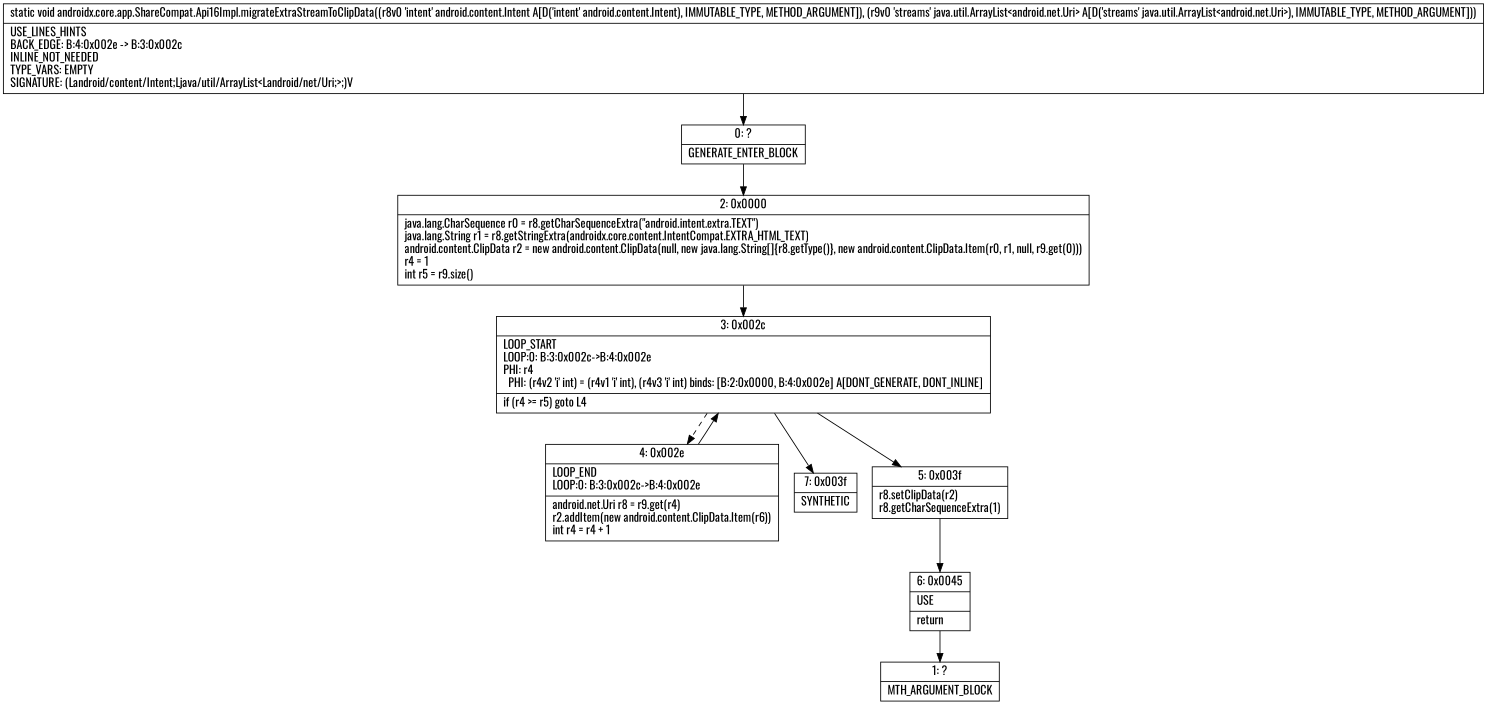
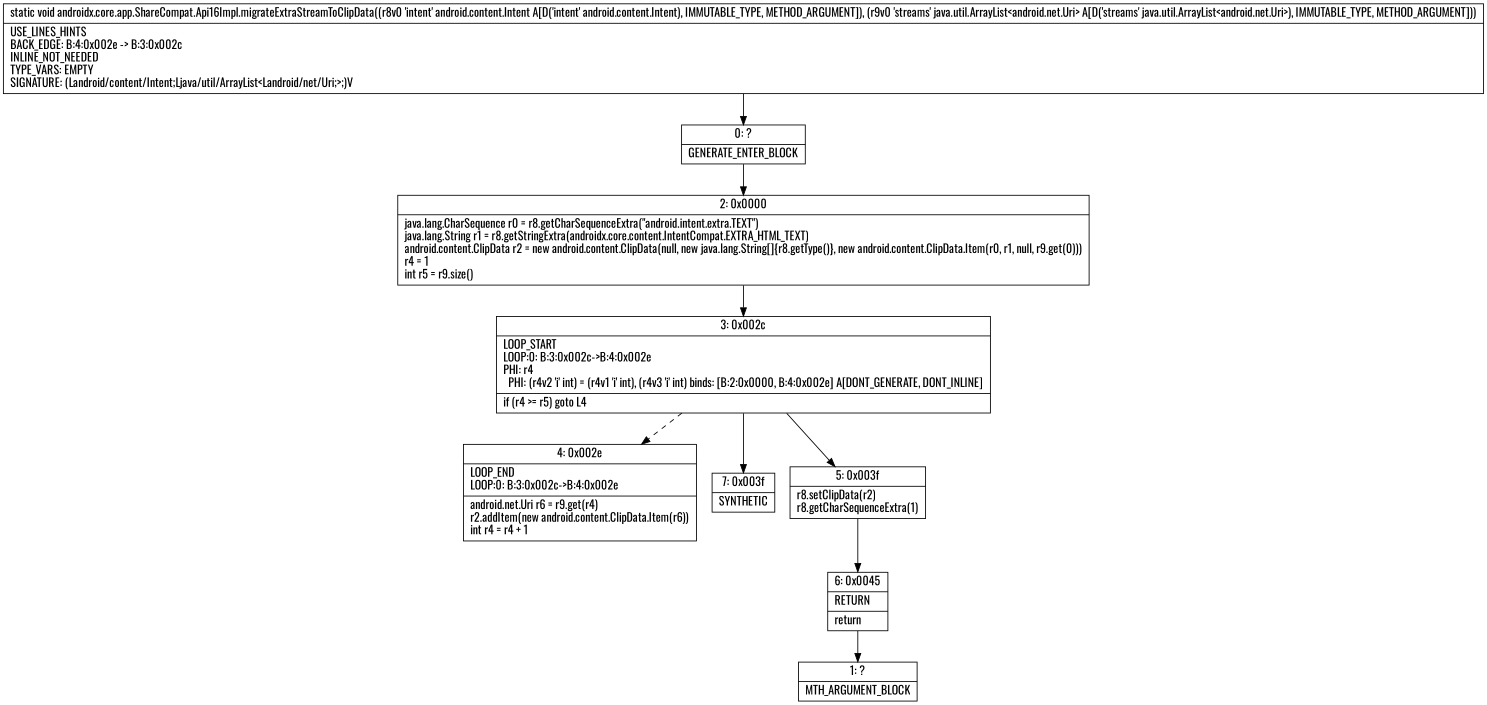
(706, 432) -> none
(616, 505) -> (534, 505)
(926, 601) -> (853, 601)
